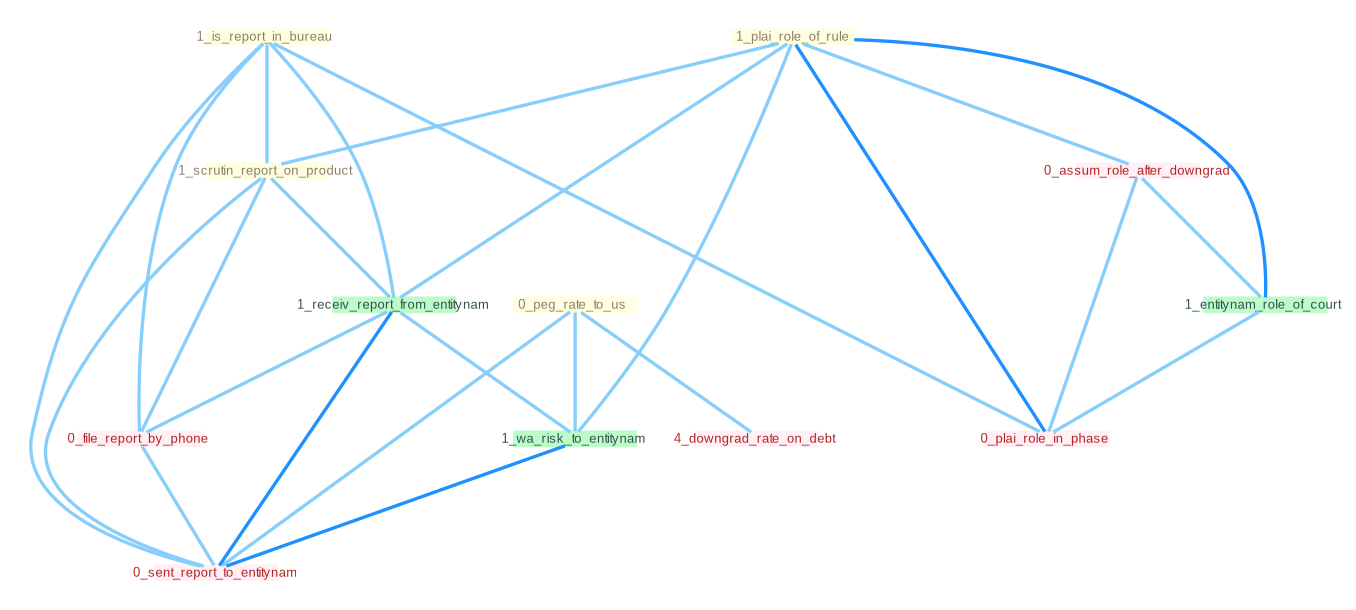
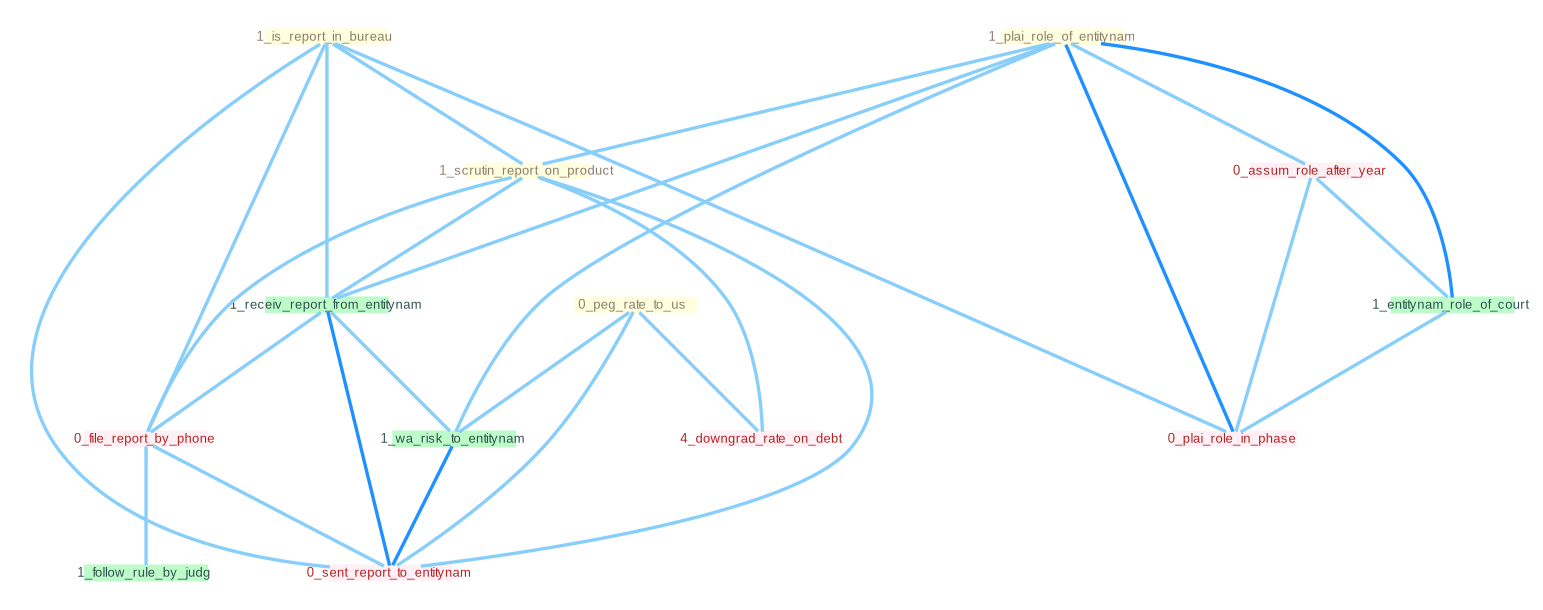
(793, 37) -> (1064, 37)
(1138, 171) -> (1312, 171)
none -> (697, 267)
none -> (146, 573)
